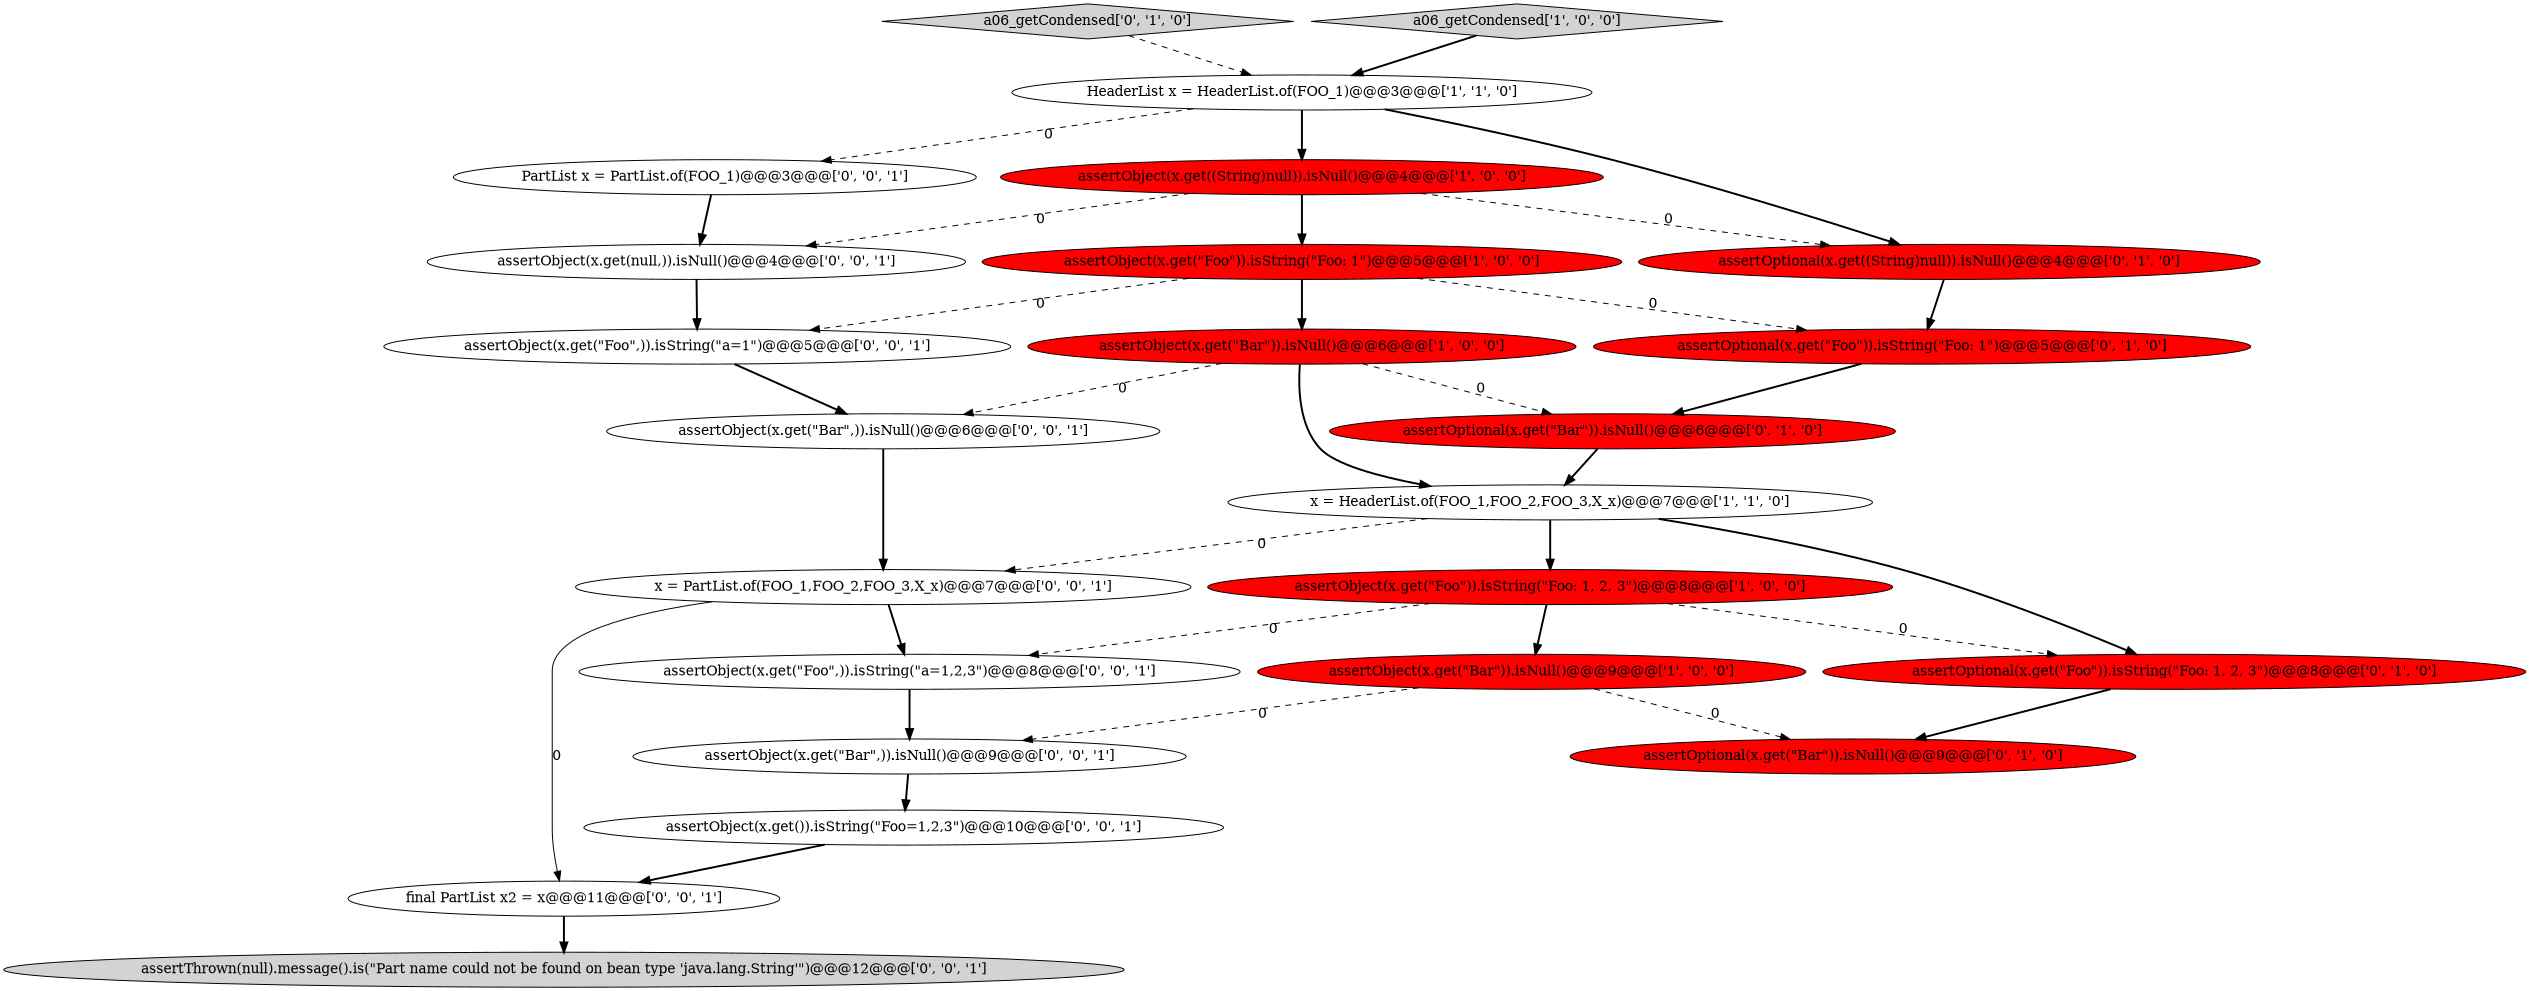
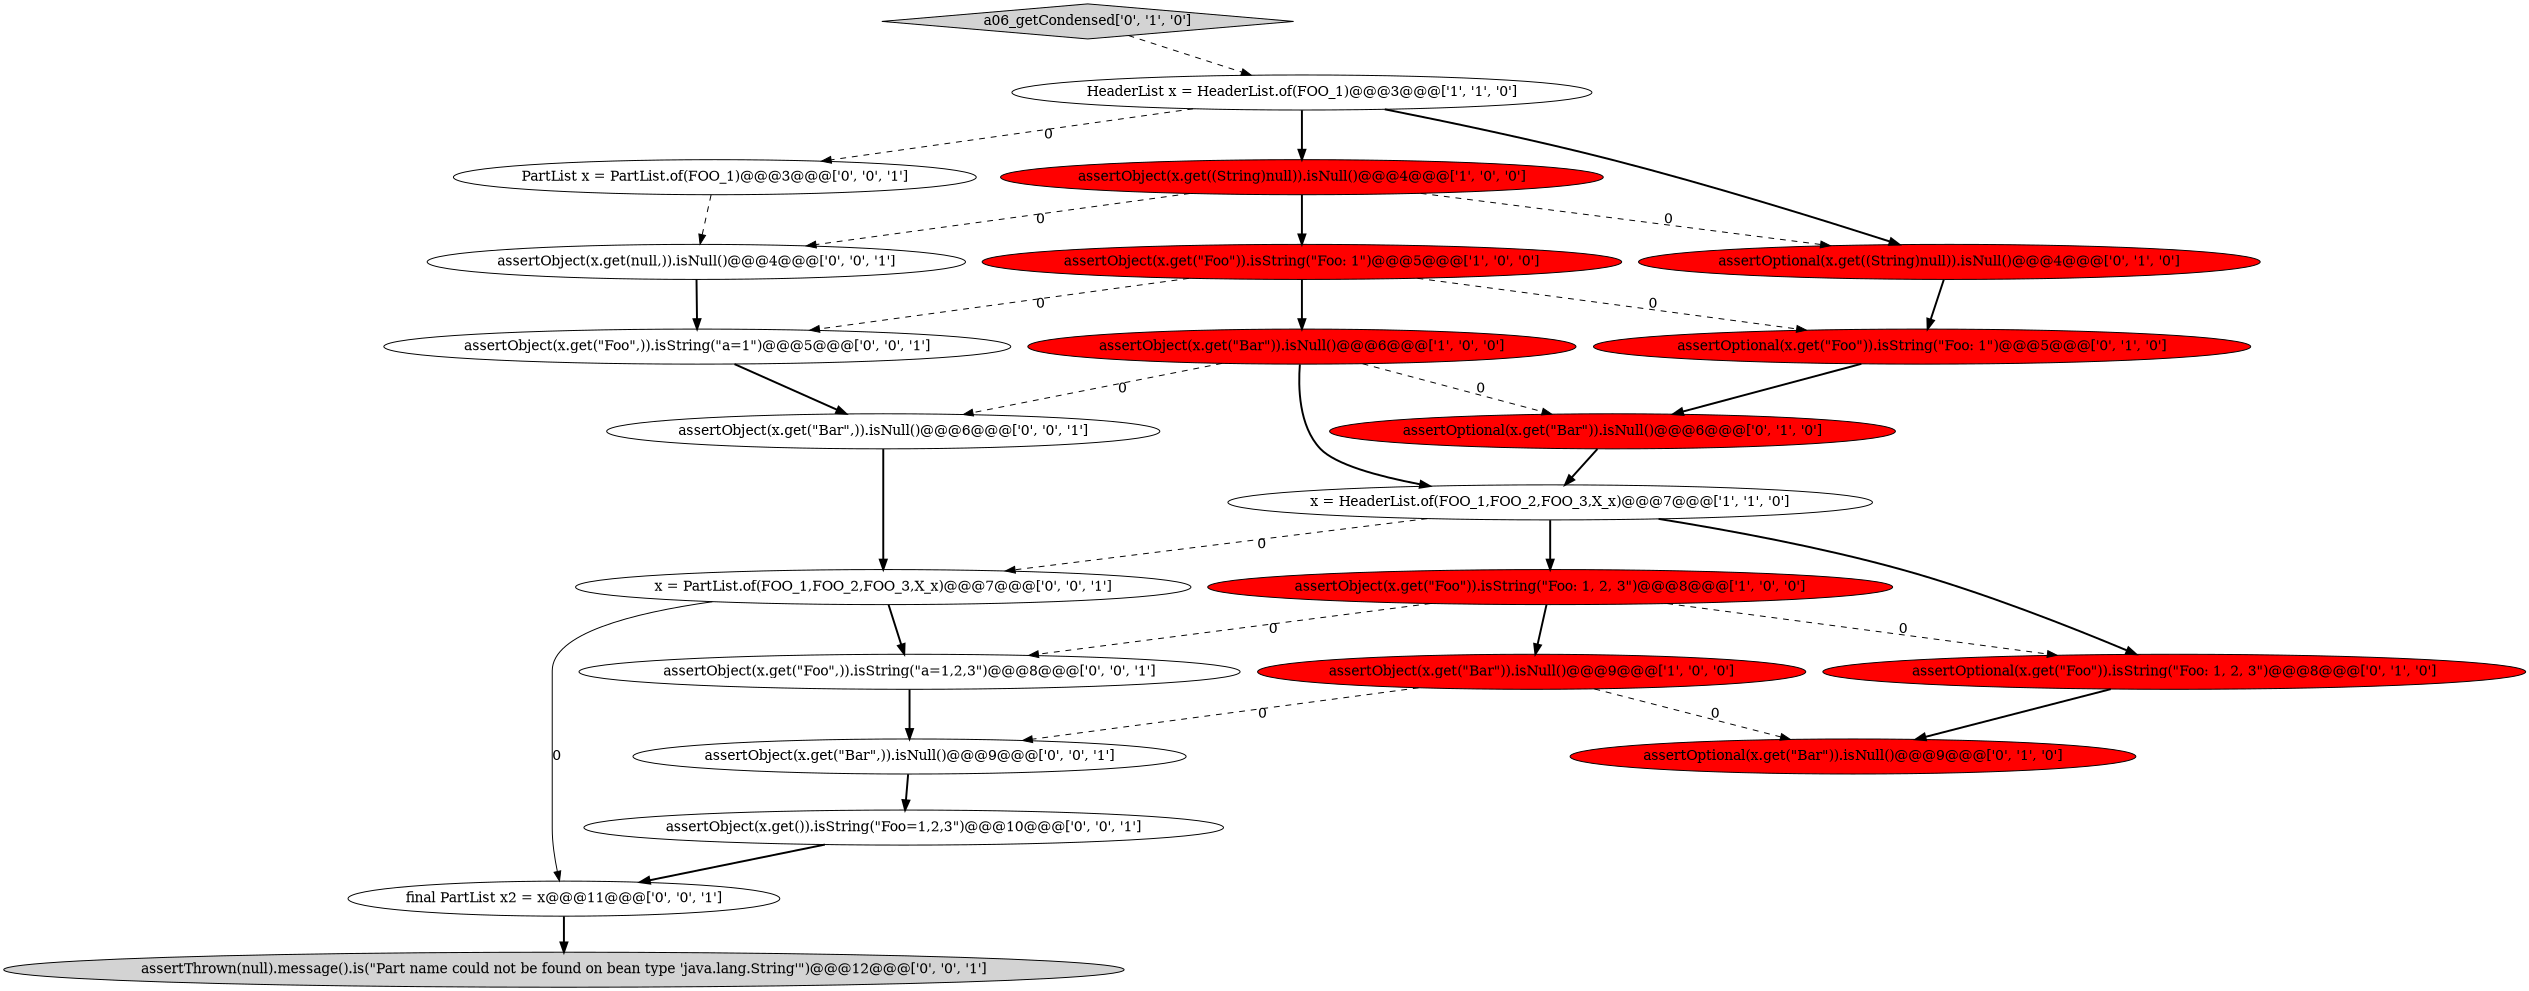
(1517, 21) -> none
(707, 215) -> (707, 215)
